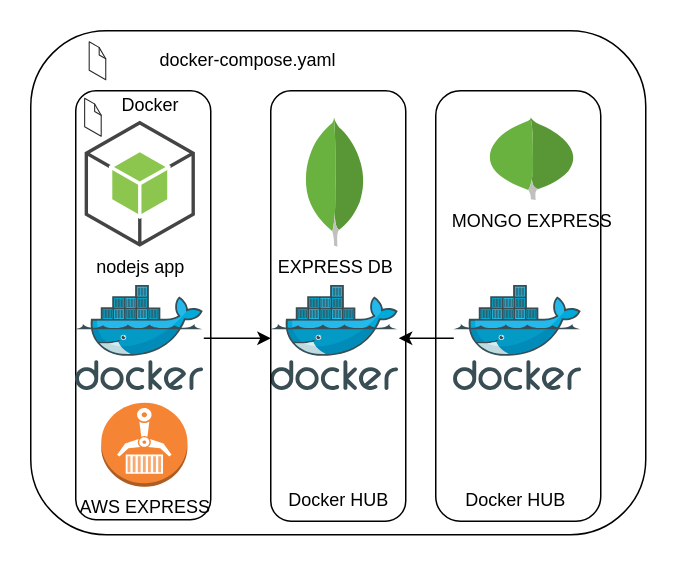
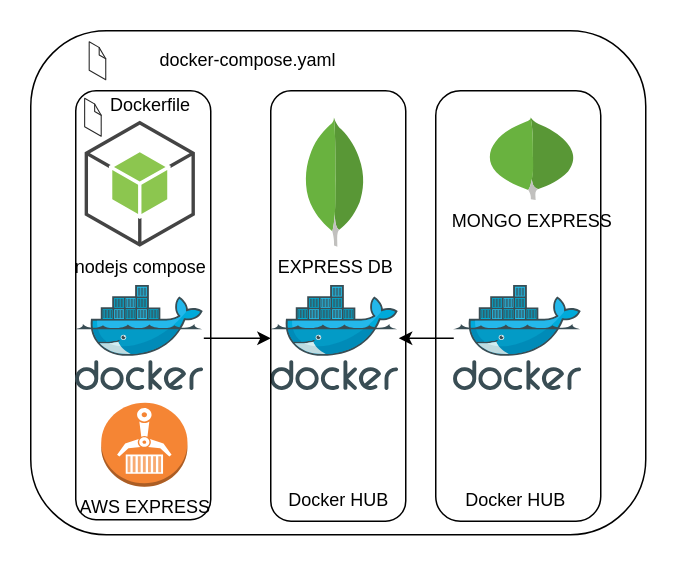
(151, 106) -> (151, 106)
(141, 268) -> (141, 268)
